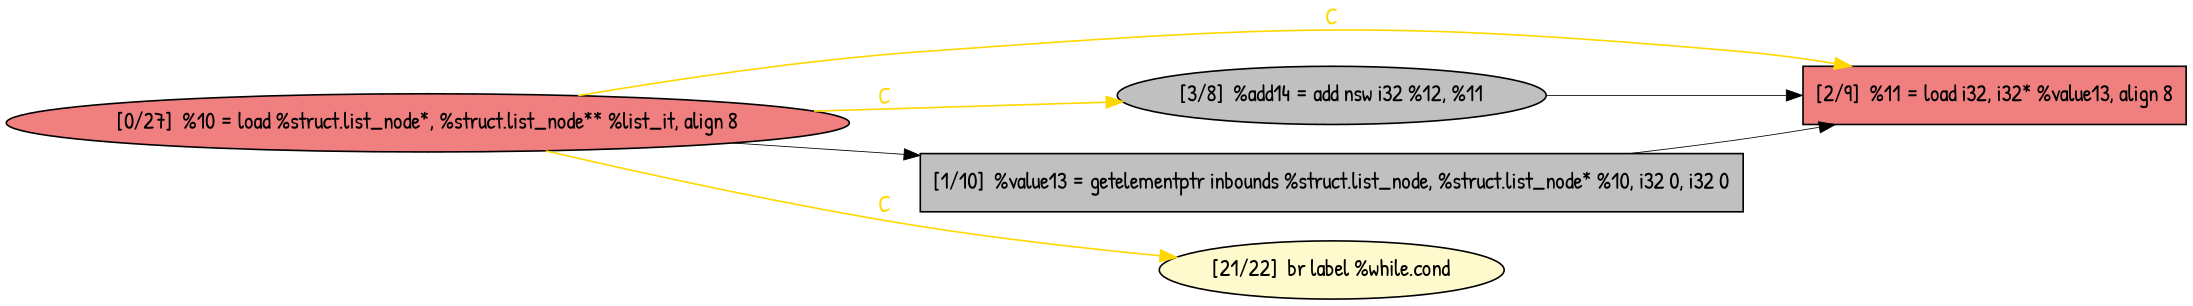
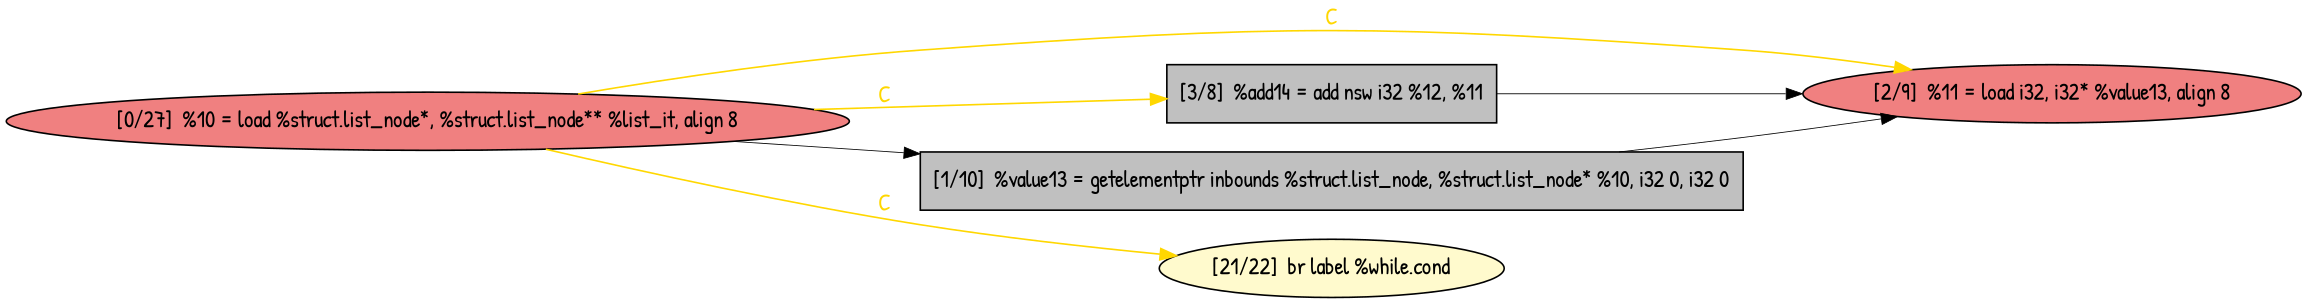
(1332, 95) -> (1332, 94)
(1995, 95) -> (2052, 94)
